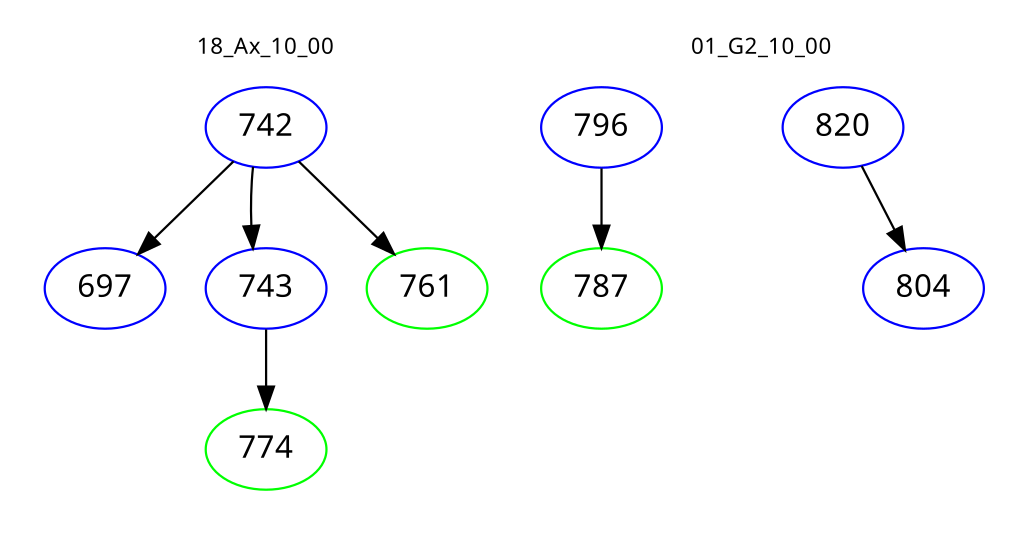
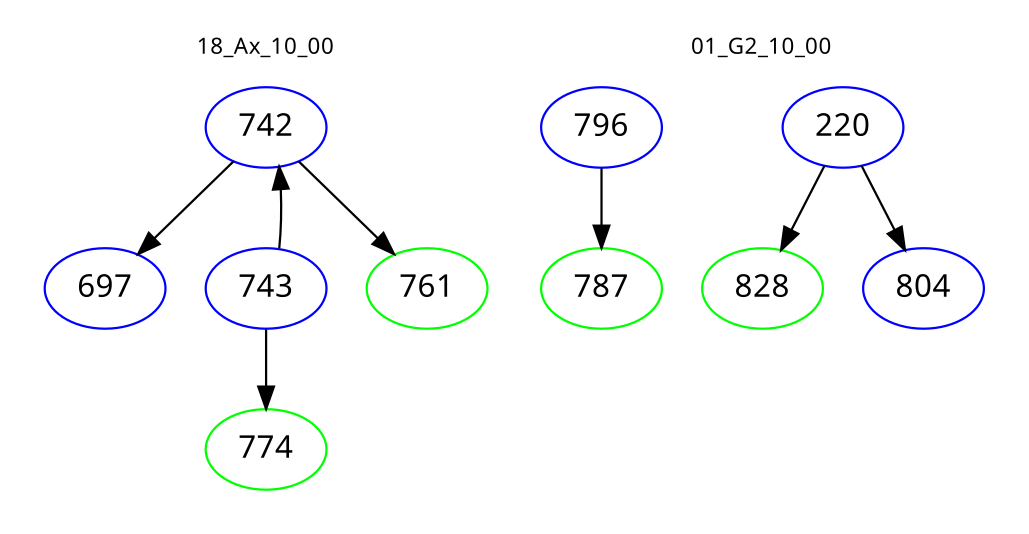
(843, 127) -> (843, 127)
(251, 196) -> (281, 219)
none -> (763, 288)
